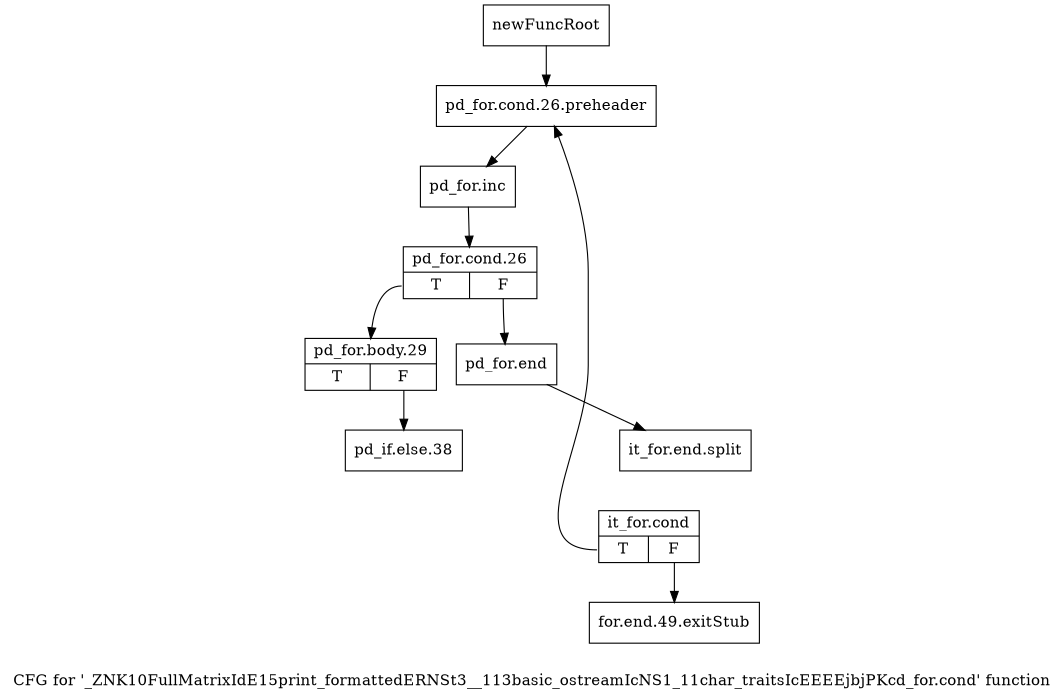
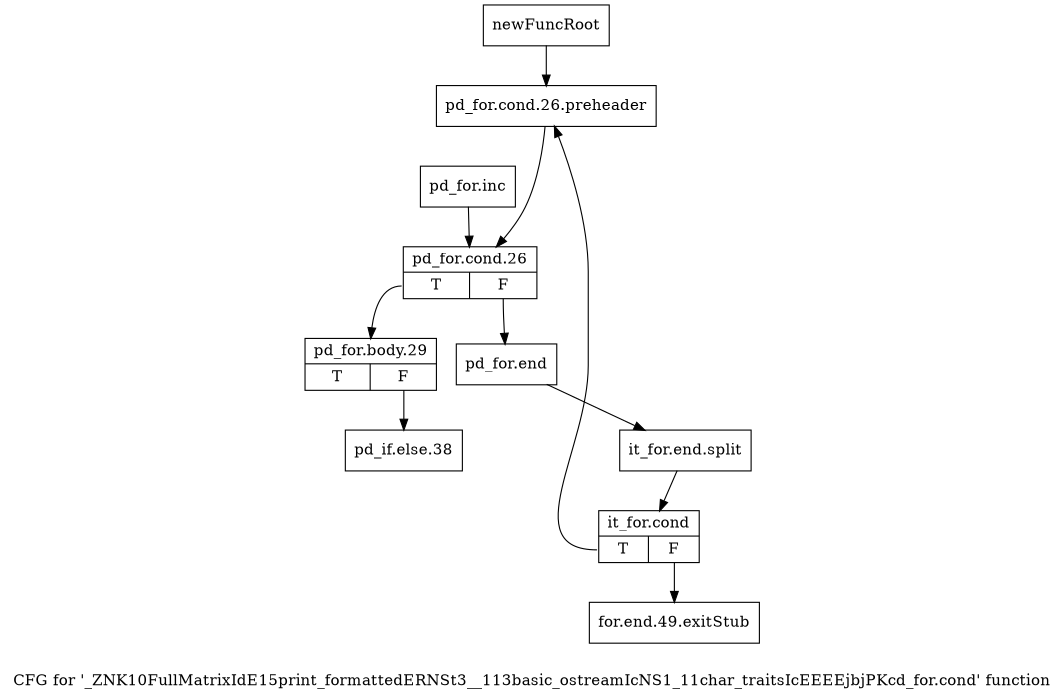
(511, 142) -> (534, 186)
none -> (671, 486)
